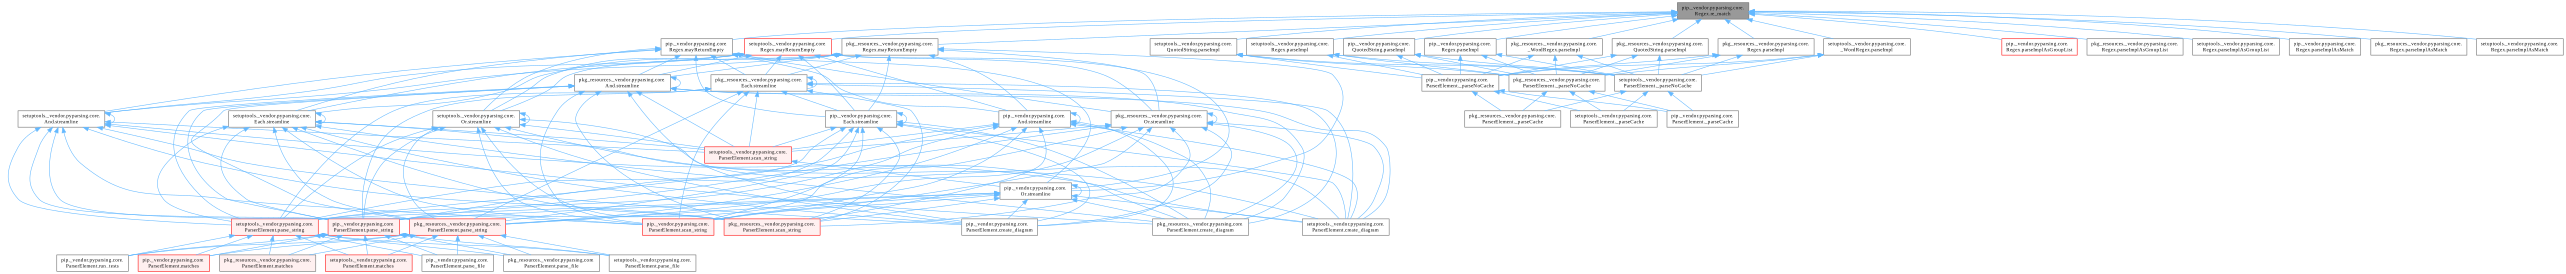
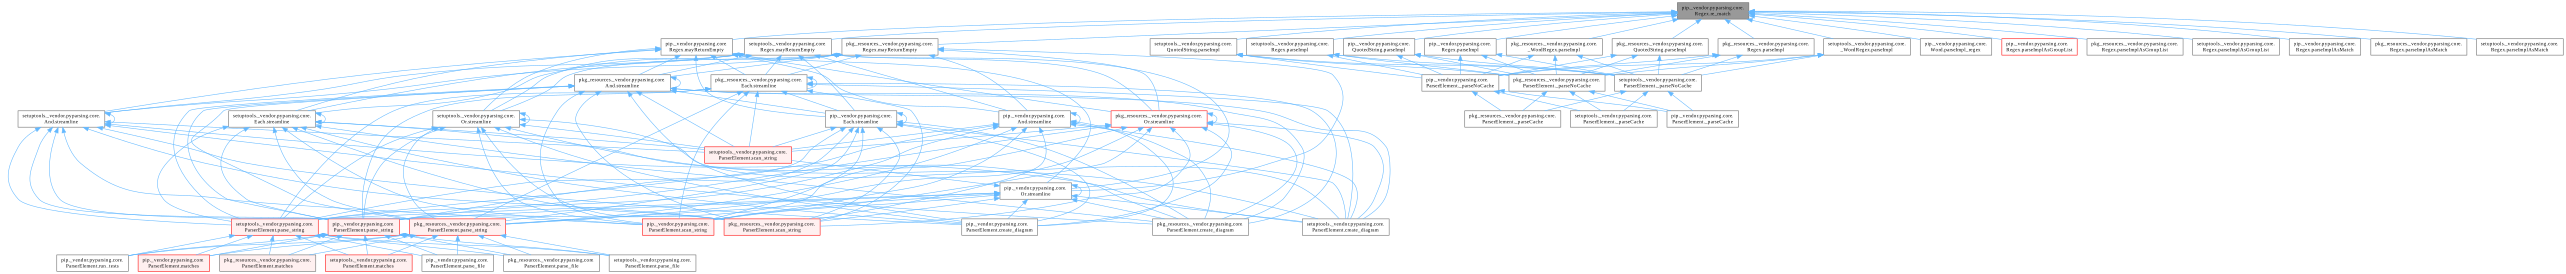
(788, 47) -> (788, 47)
none -> (1956, 47)
(882, 90) -> (751, 102)
(1159, 119) -> (1159, 119)
(898, 174) -> (893, 173)
